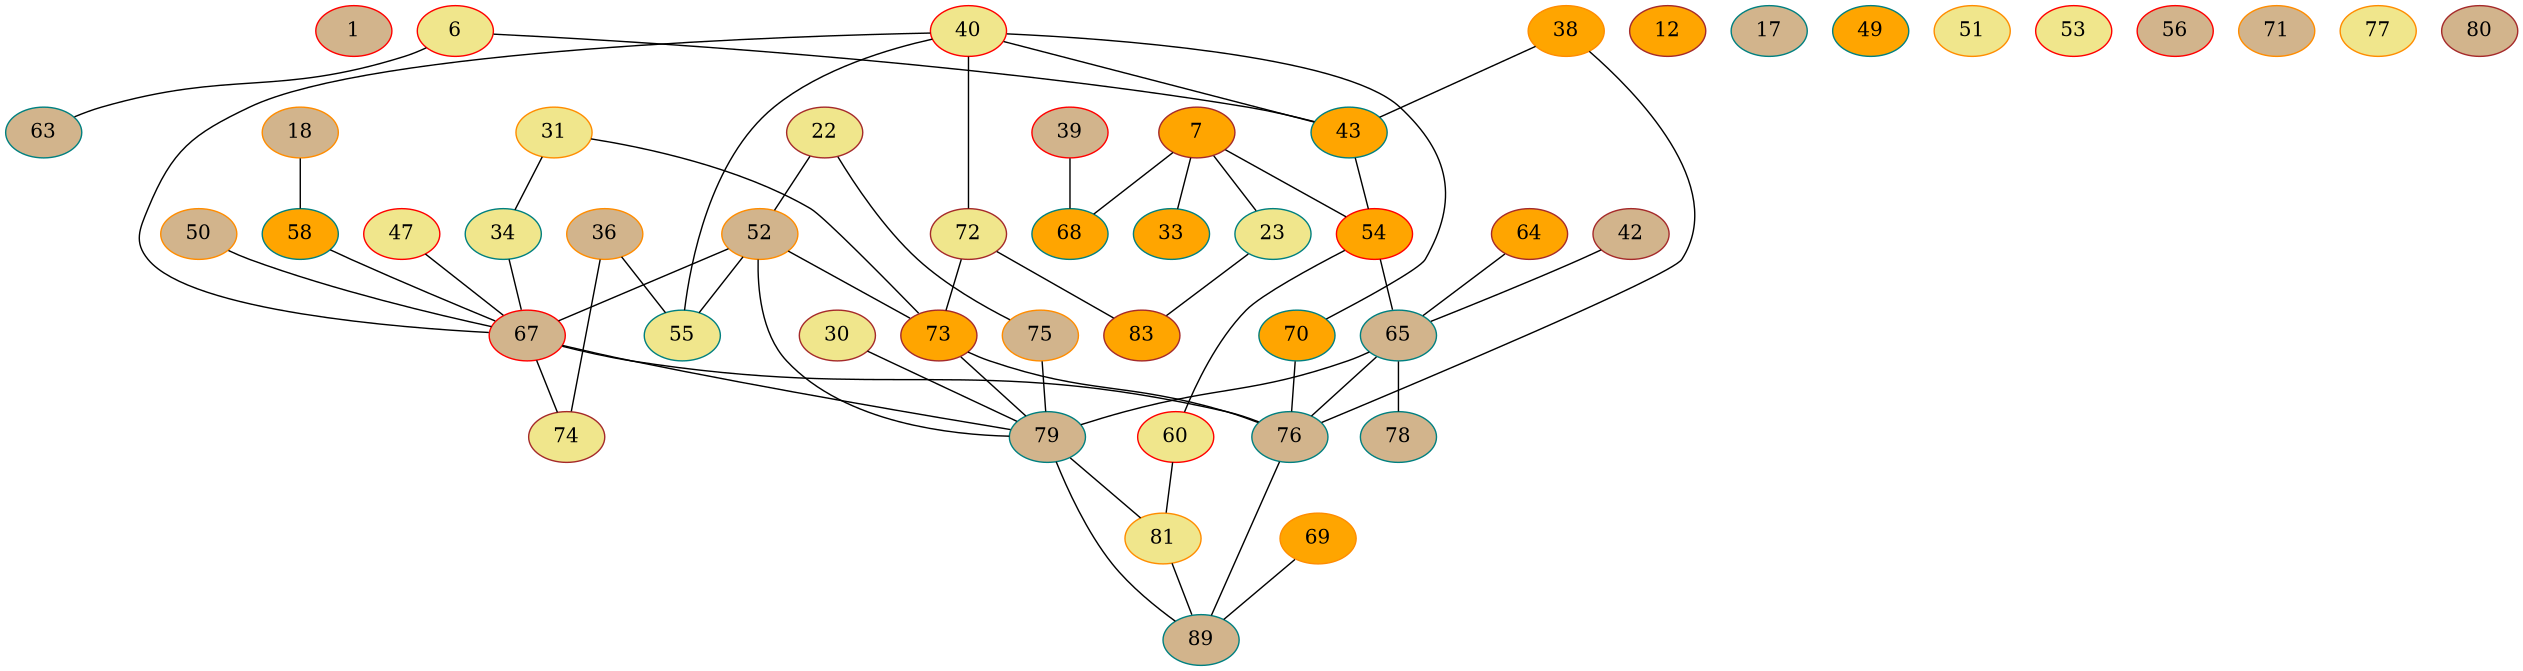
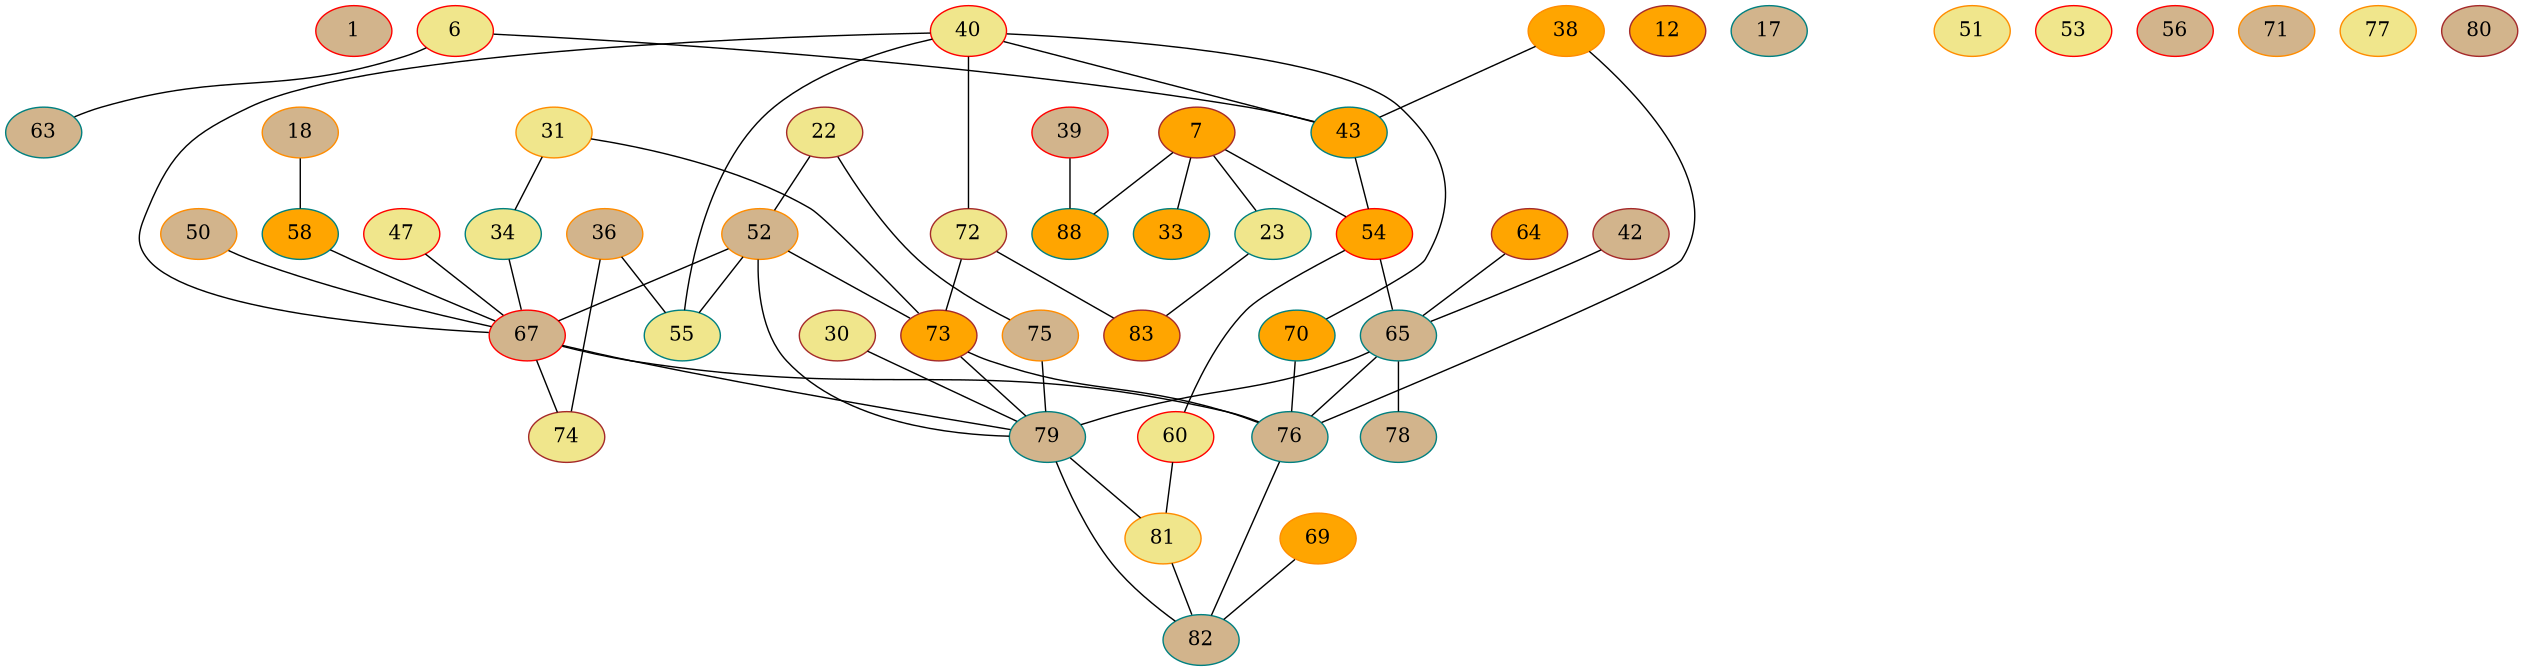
(1871, 31) -> none
(1070, 234) -> (1070, 234)
(1201, 640) -> (1201, 640)
